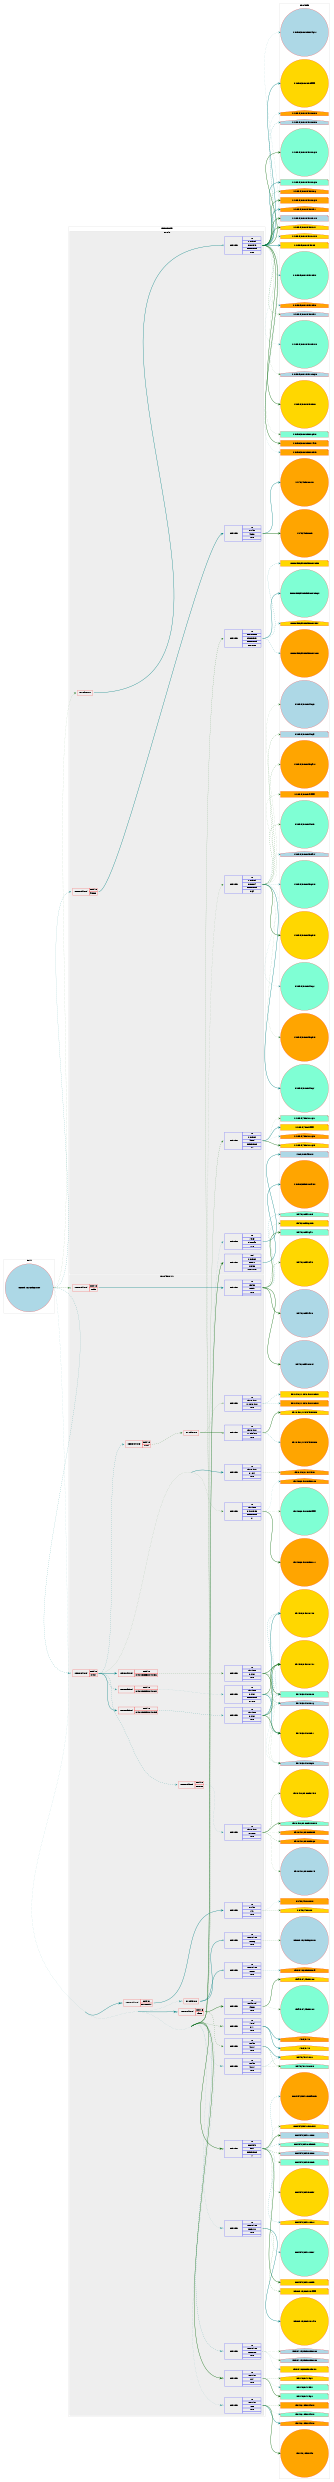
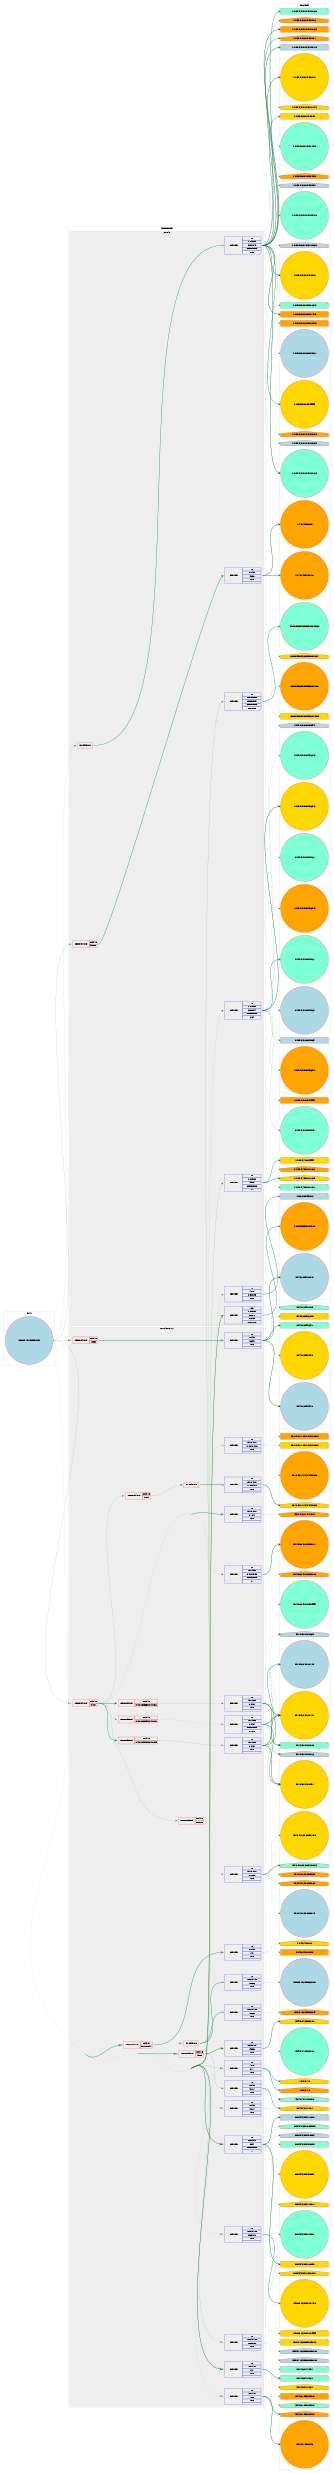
(304, 227) -> (304, 77)
(304, 1613) -> (304, 1664)
(304, 2096) -> none
